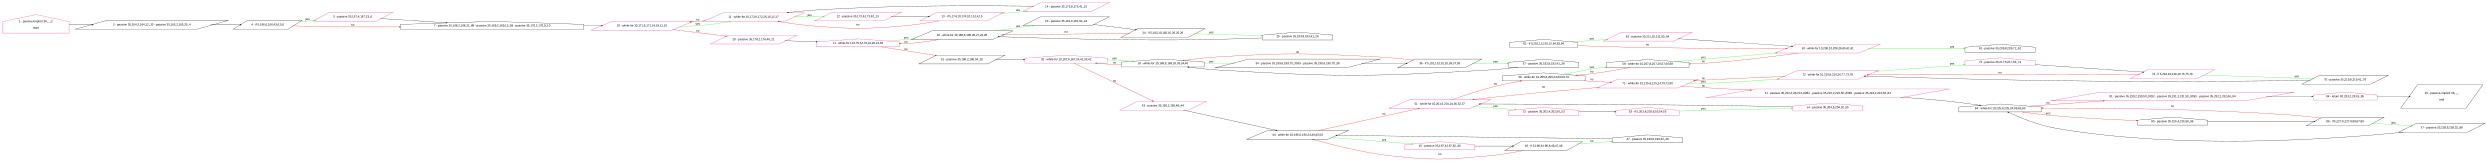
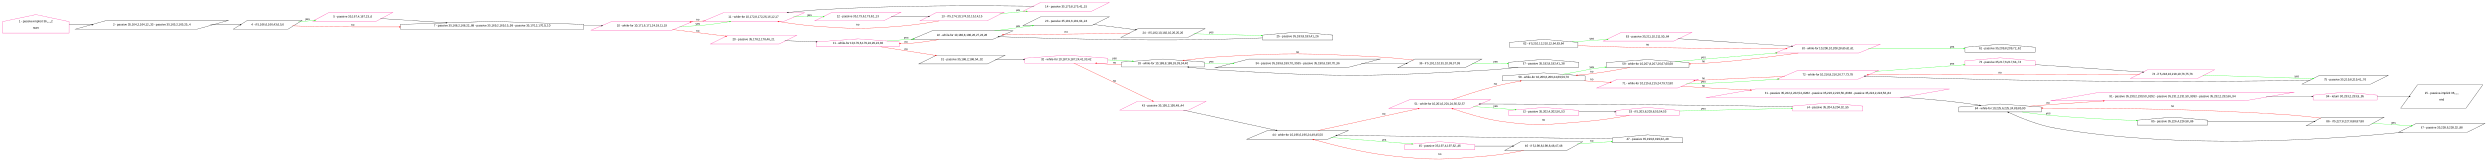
(1537, 93) -> (1541, 124)
(2079, 118) -> (2079, 118)
